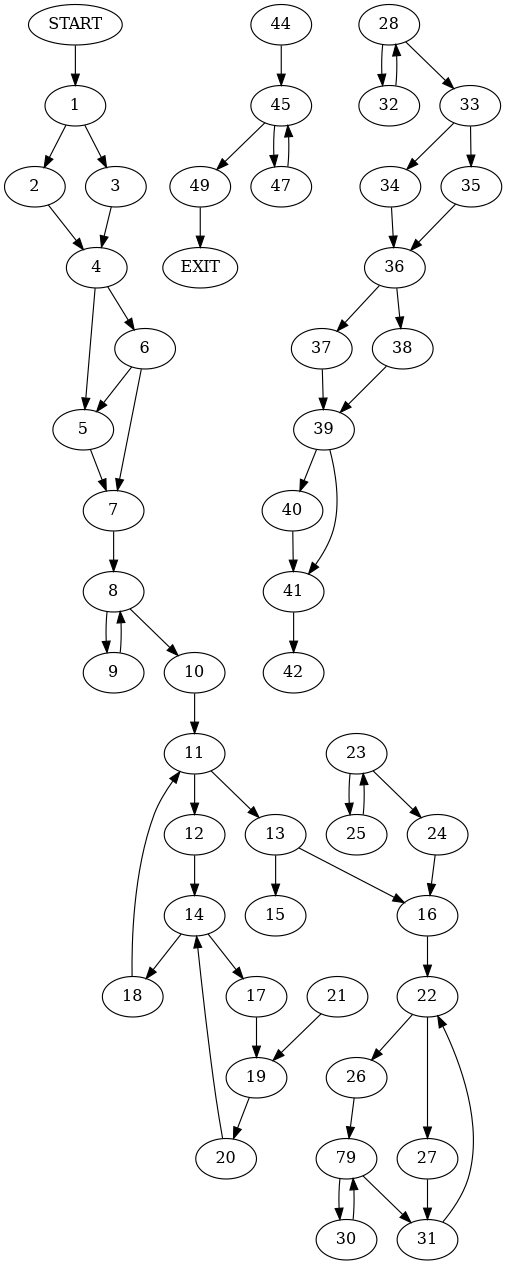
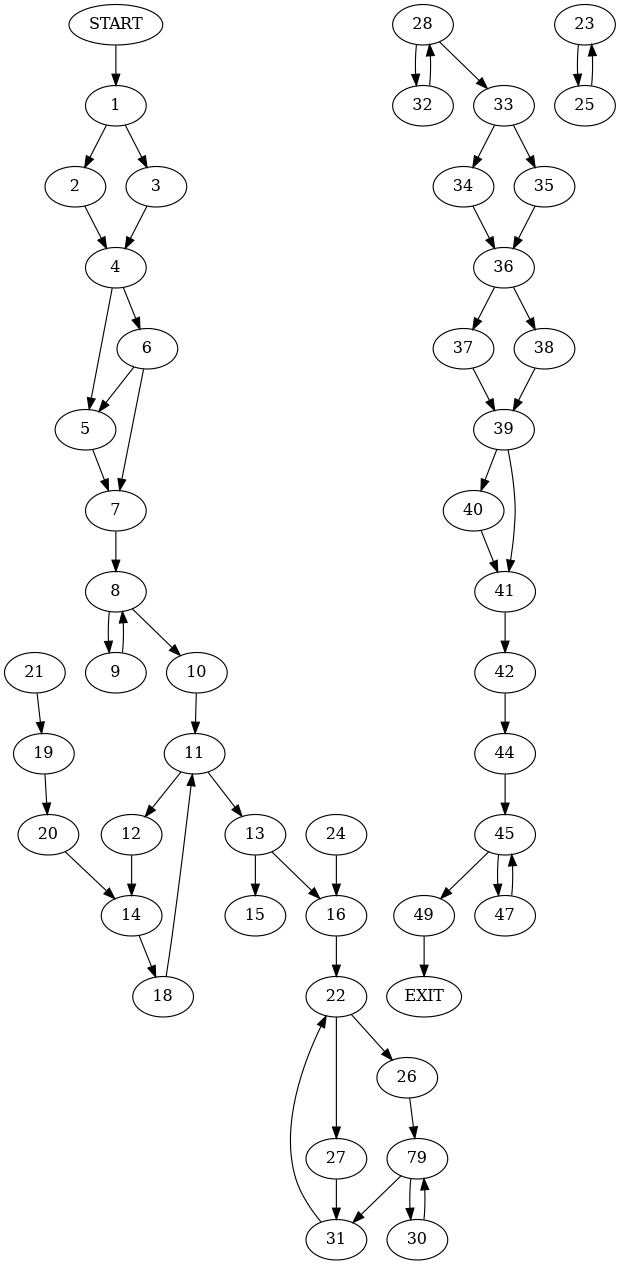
none -> (505, 708)
(393, 790) -> none
(256, 997) -> none
